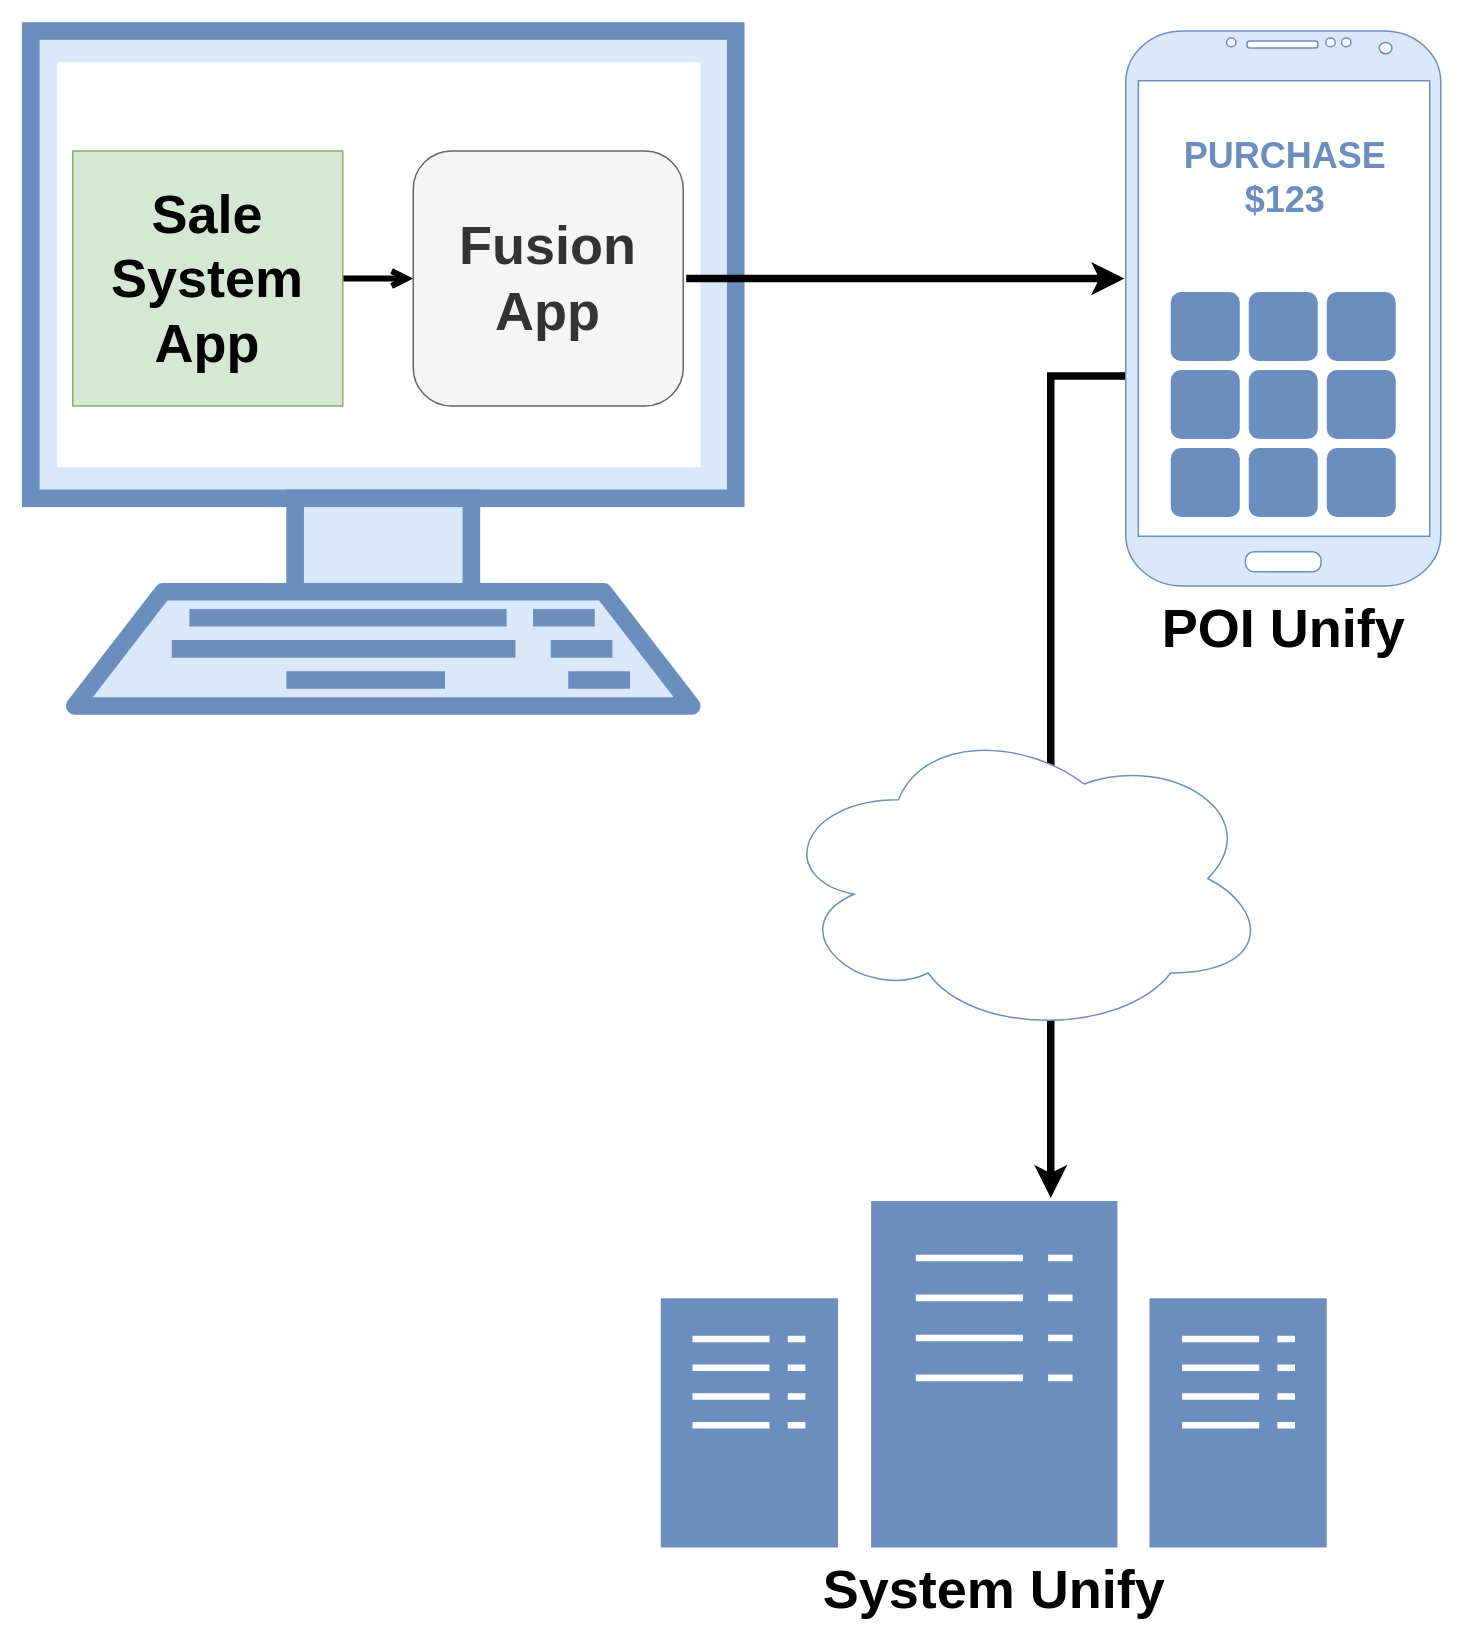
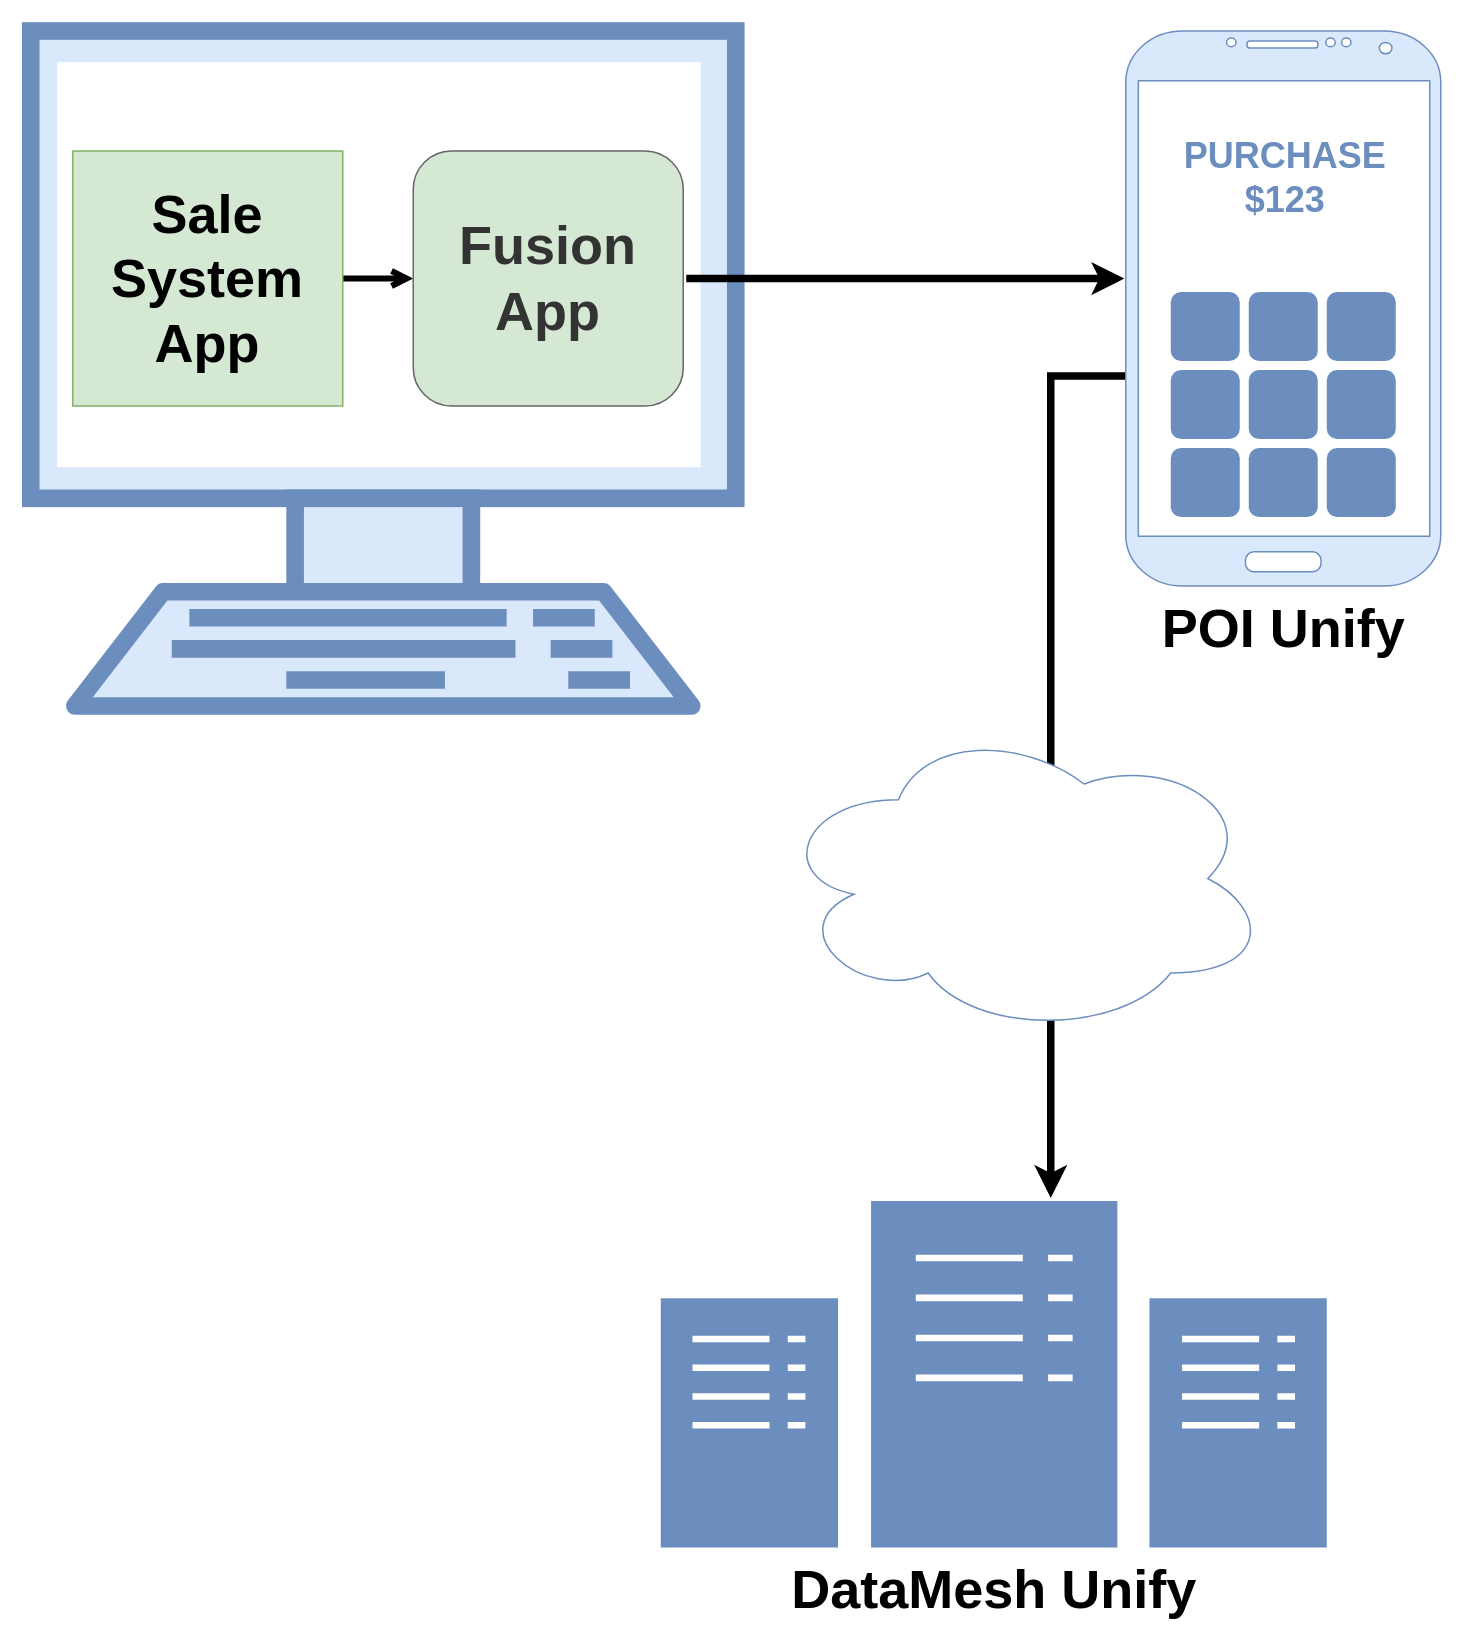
(548, 278) -> (548, 278)
(995, 1590) -> (995, 1590)
